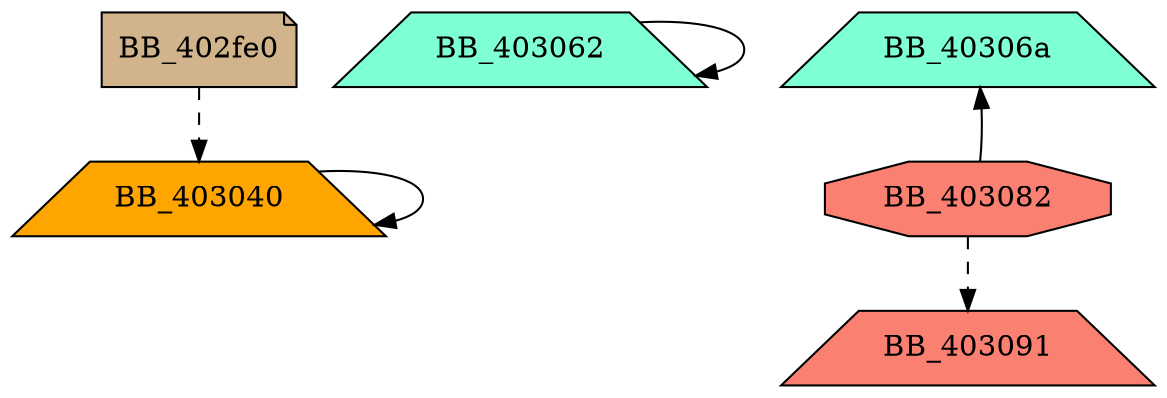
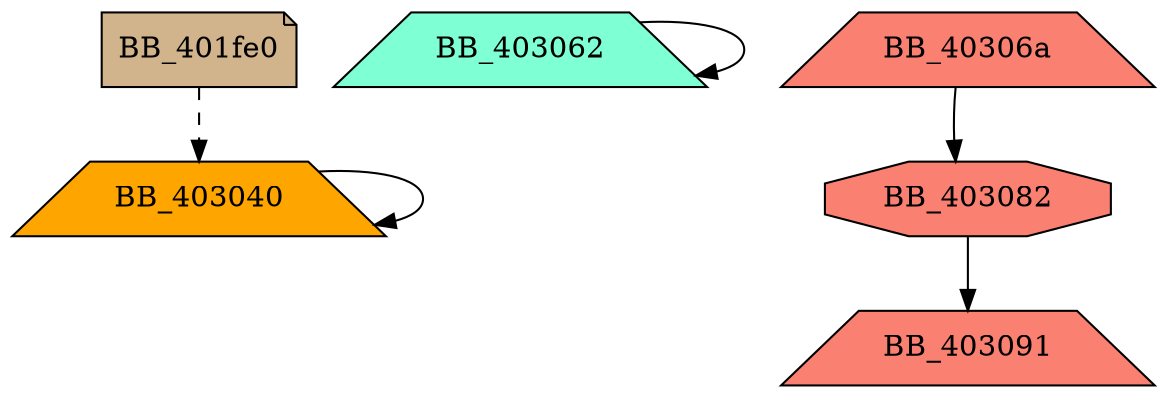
(199, 50) -> (199, 50)
(968, 50) -> (968, 50)
(982, 135) -> (954, 114)
(968, 263) -> (968, 263)
